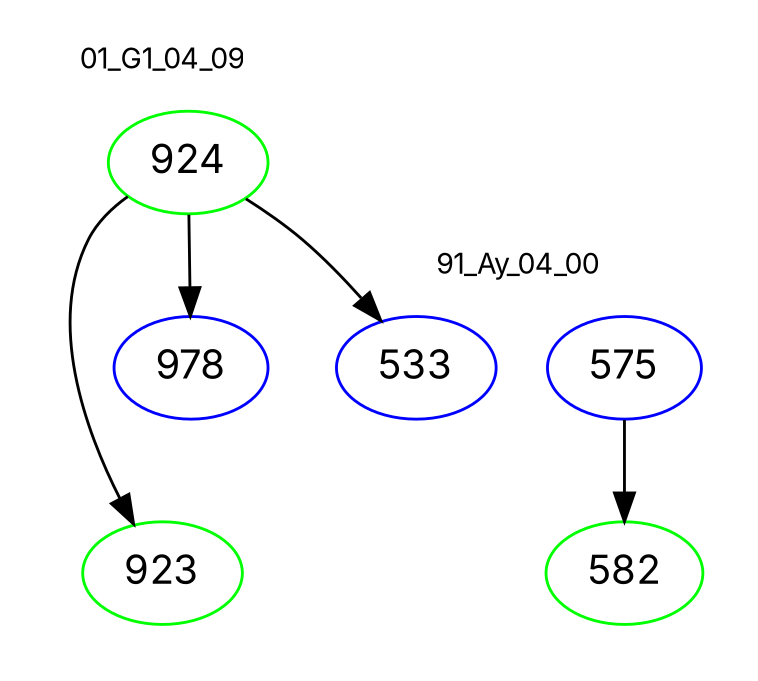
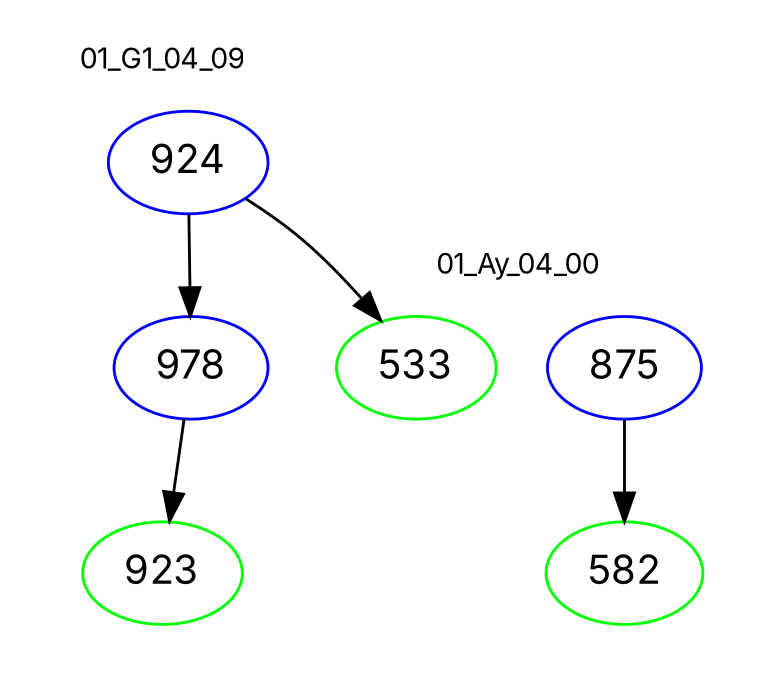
(188, 163) -> (188, 163)
(519, 267) -> (519, 267)
(71, 343) -> (179, 456)
(416, 368) -> (416, 368)
(624, 368) -> (624, 368)
